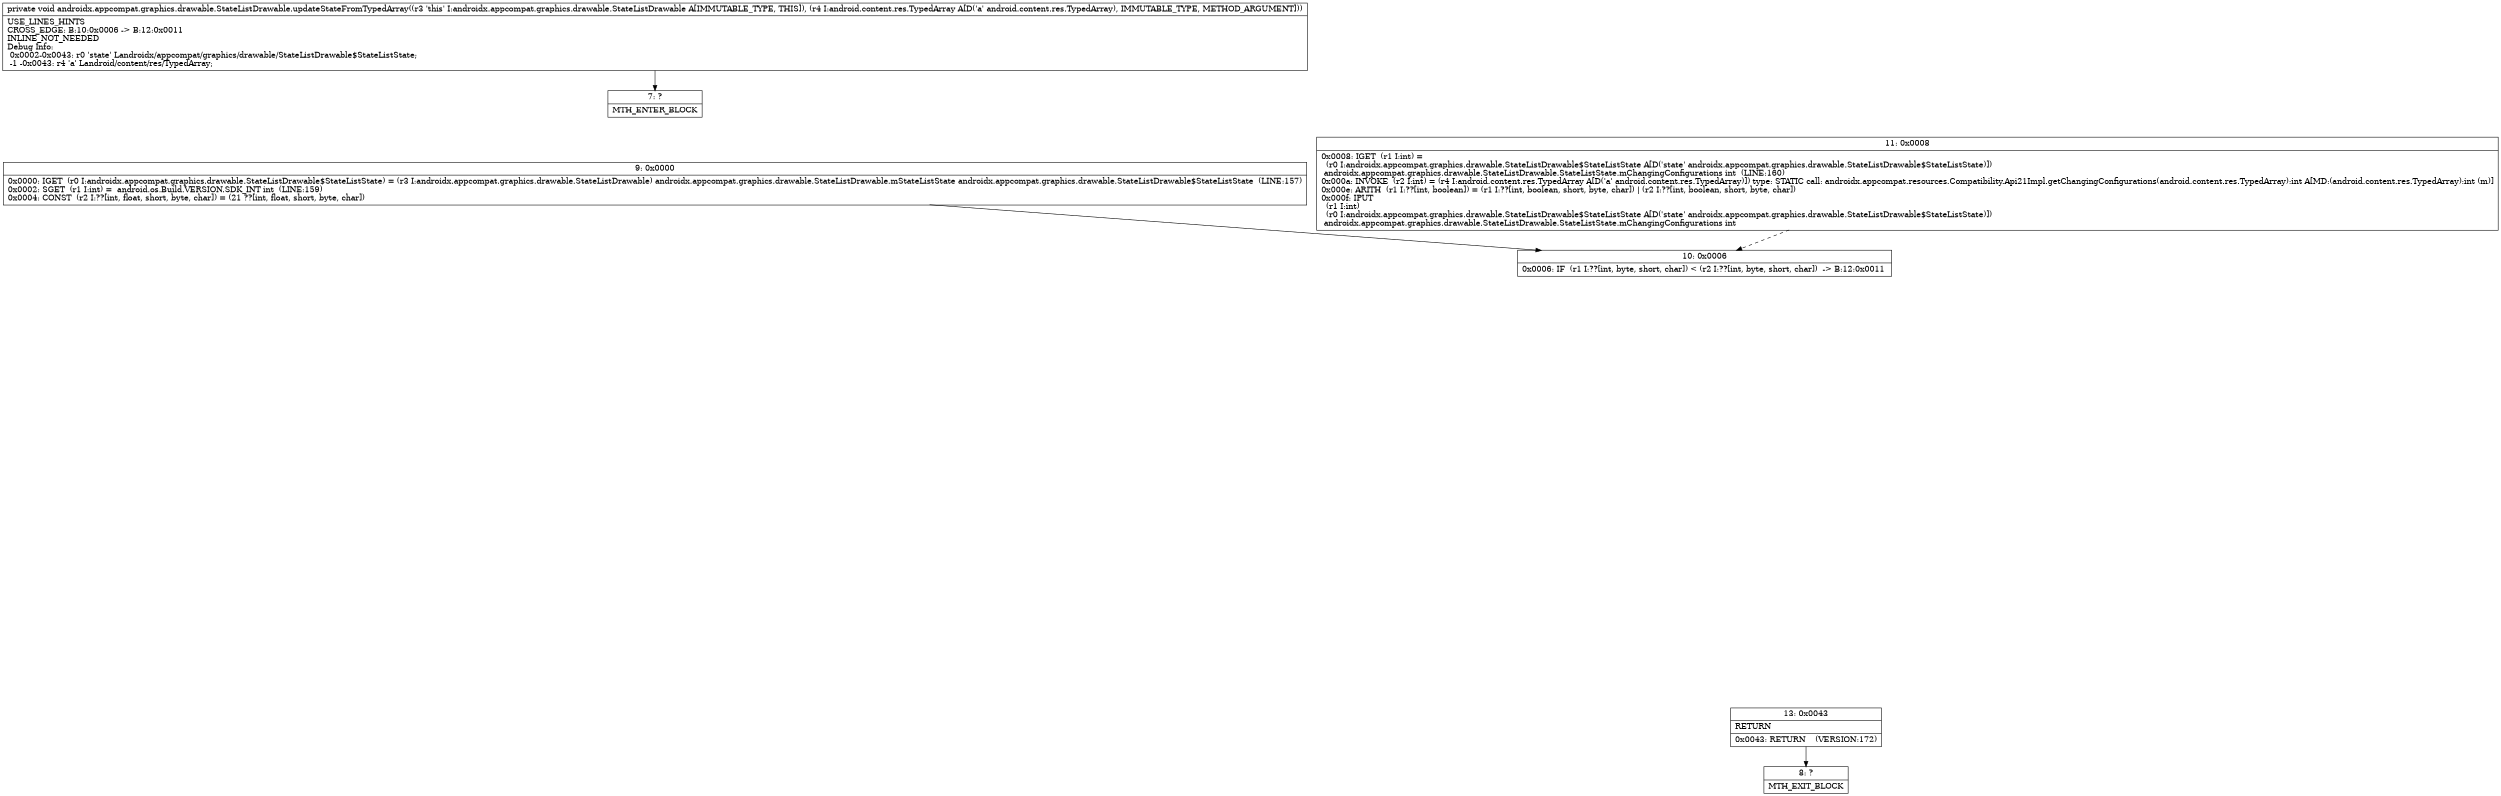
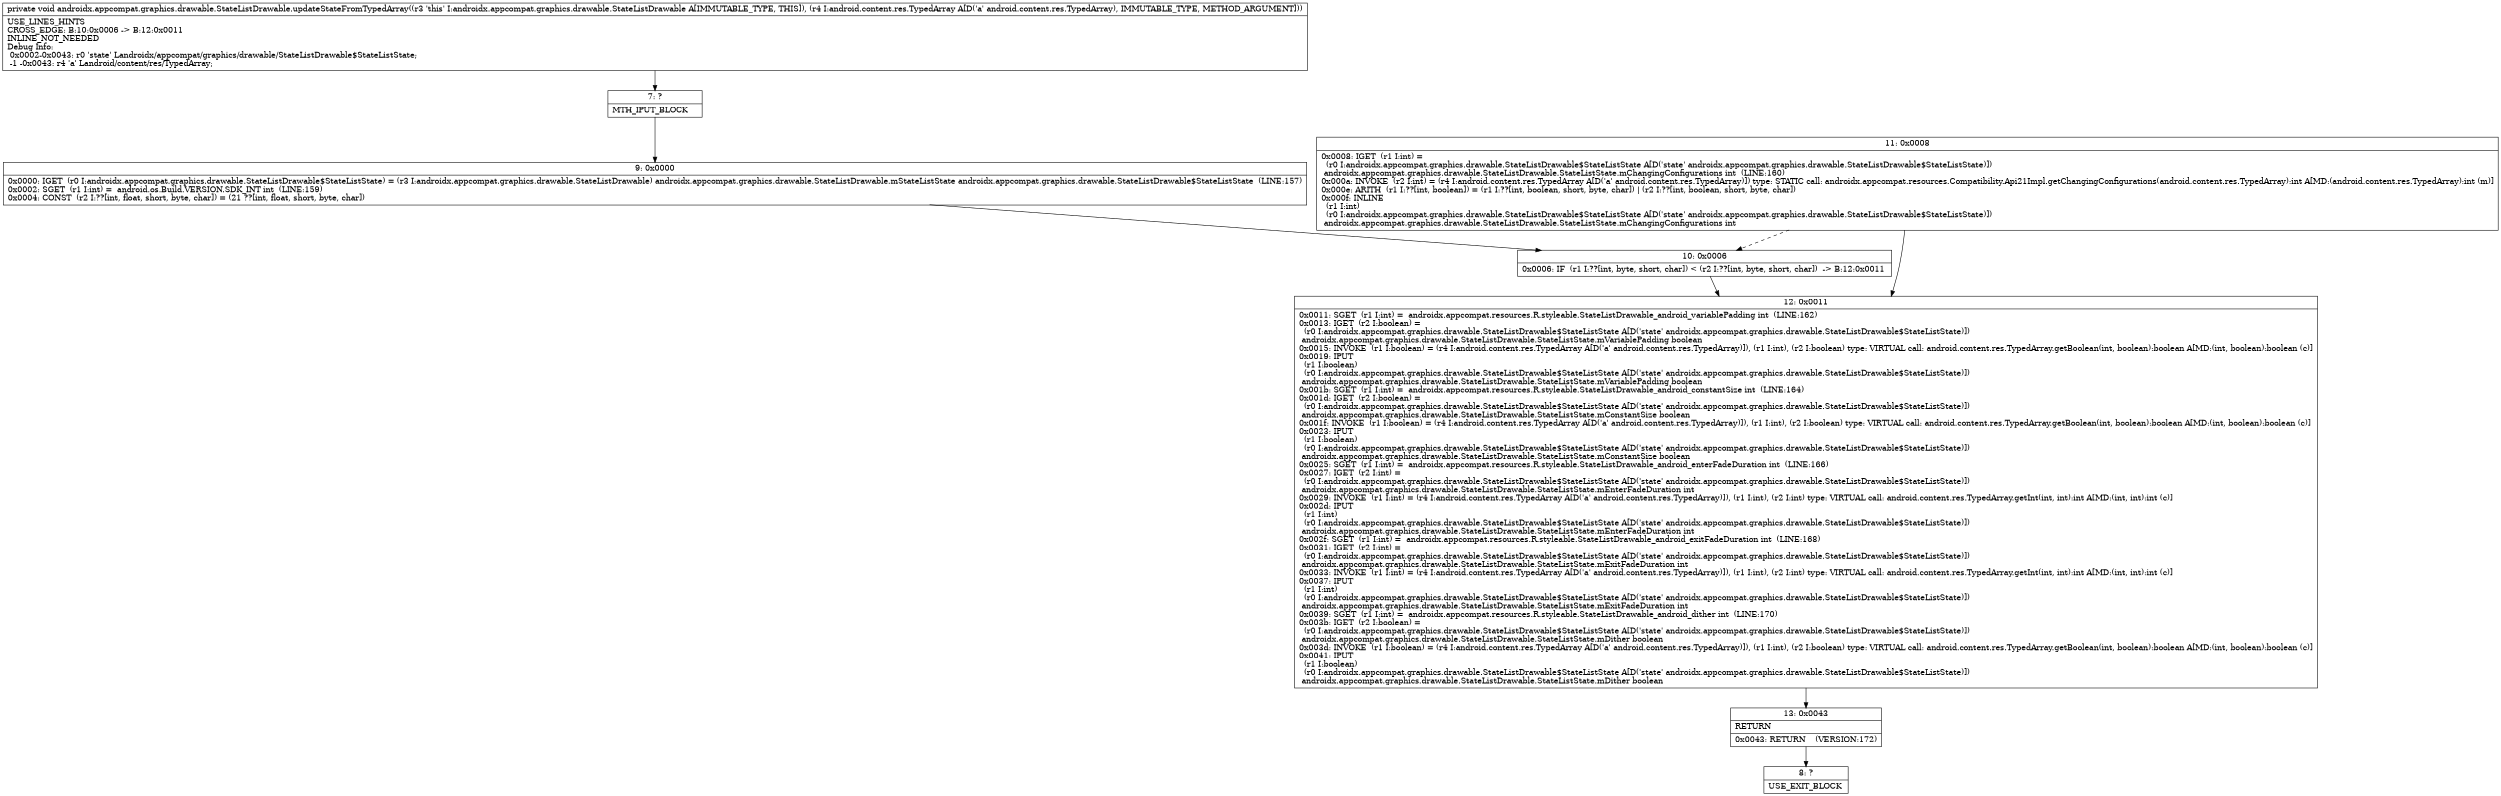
(655, 110) -> (650, 110)
none -> (655, 137)
(1350, 198) -> (1355, 198)
none -> (1806, 492)
(1806, 786) -> (1805, 786)
